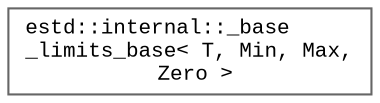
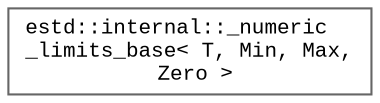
(190, 51) -> (190, 51)
